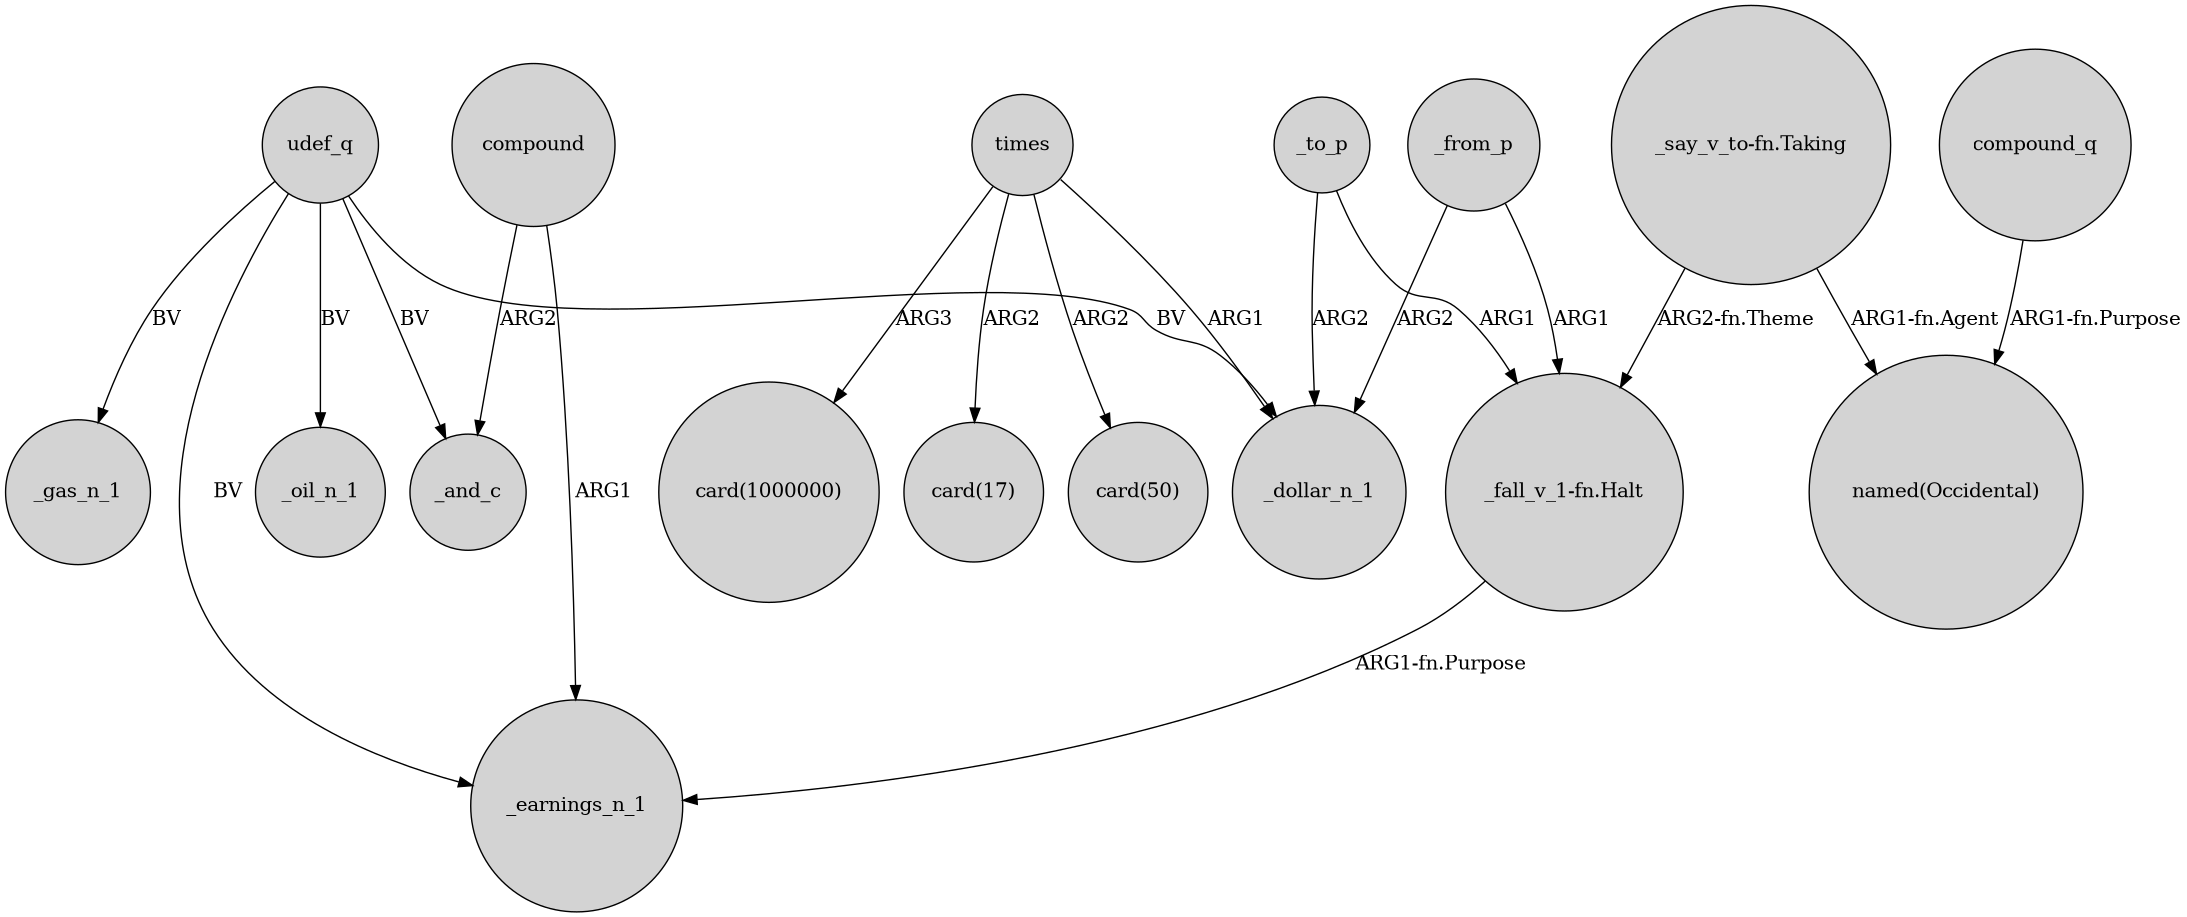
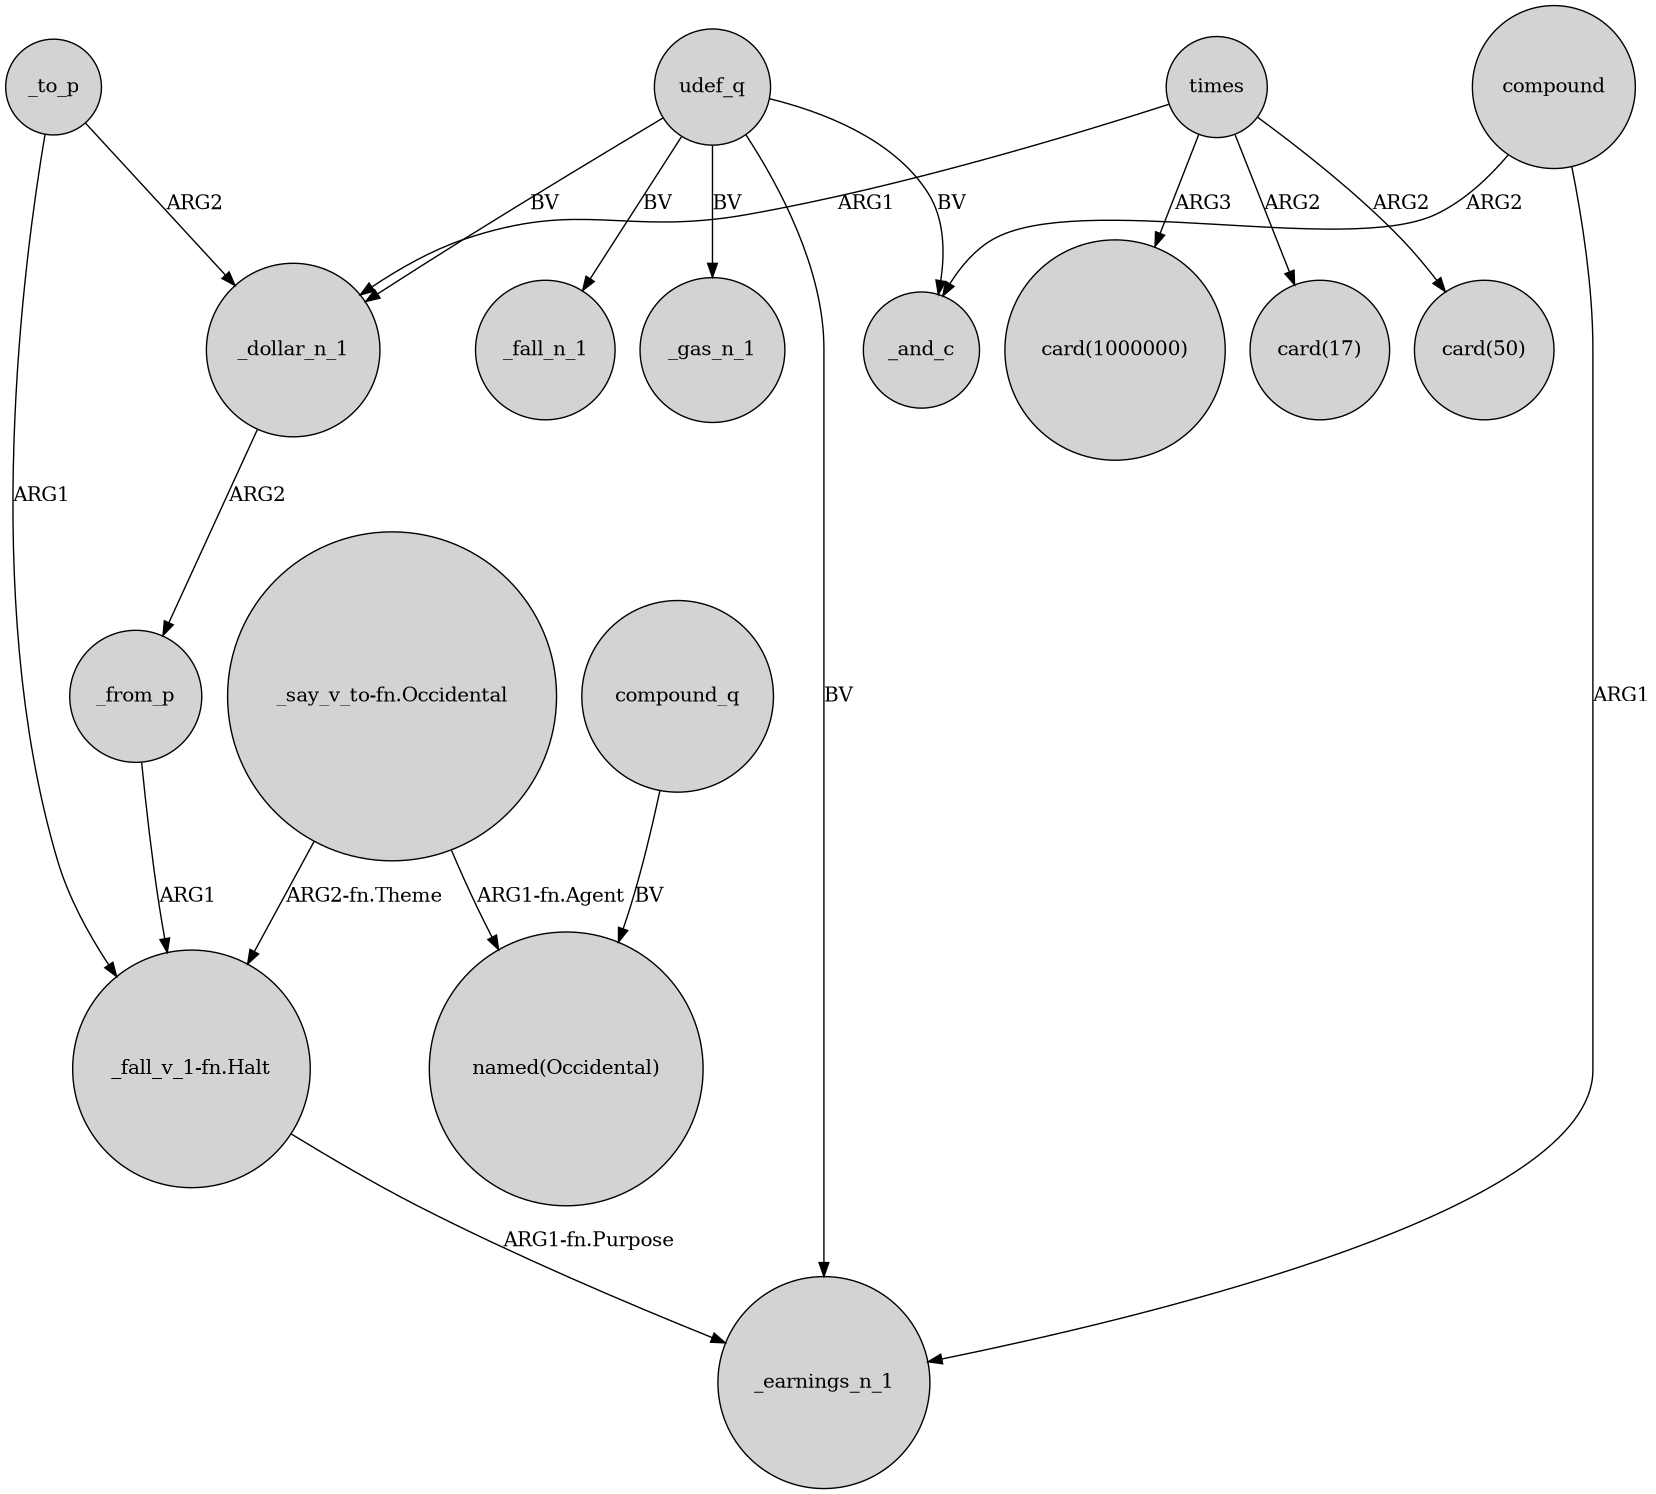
(1751, 145) -> (392, 696)
(1404, 303) -> (213, 526)
(2096, 320) -> (649, 897)
(320, 492) -> (545, 350)
